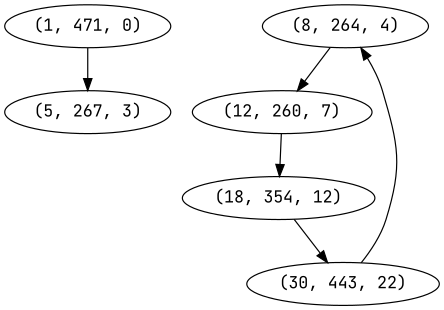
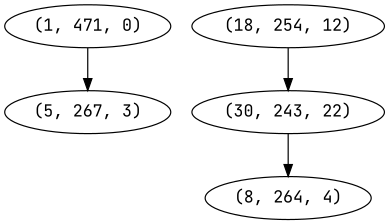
(282, 112) -> none
(279, 198) -> (288, 26)
(343, 284) -> (288, 112)
